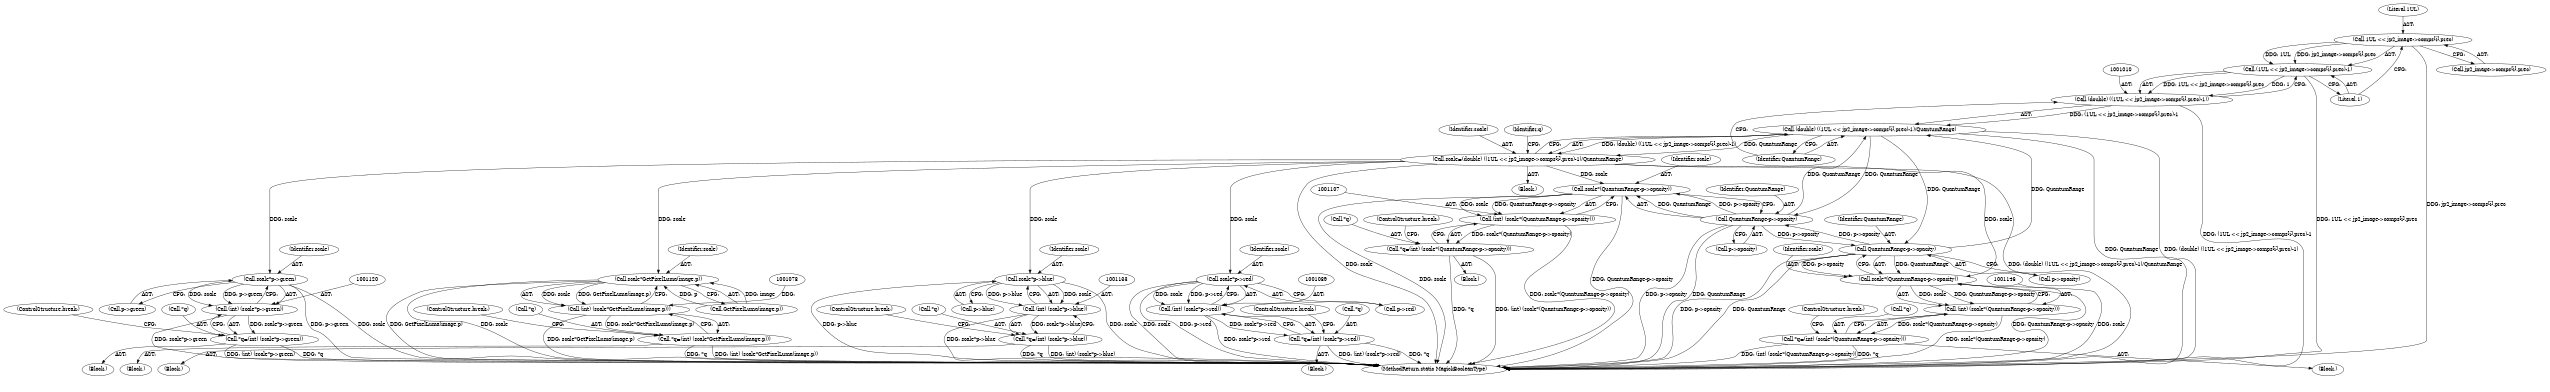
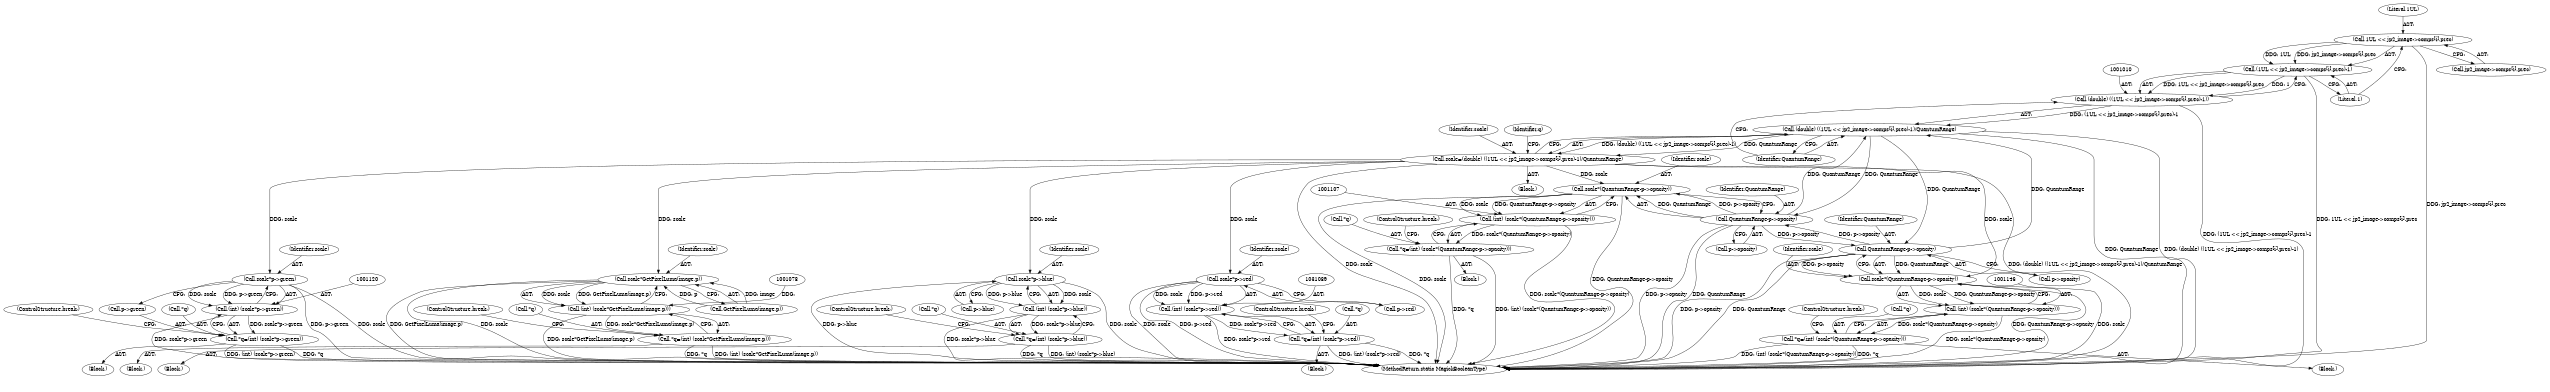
(1117, 280) -> none
(1316, 280) -> (1316, 280)
(177, 284) -> (181, 329)
(1221, 298) -> none
